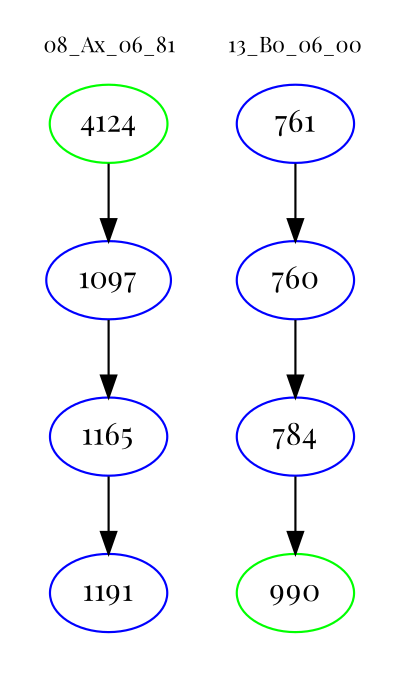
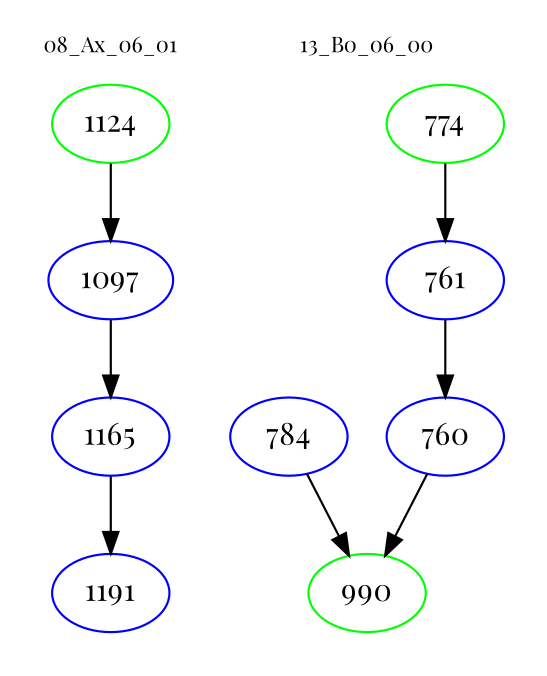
(110, 47) -> (111, 47)
(109, 124) -> (111, 124)
none -> (445, 124)
(295, 348) -> (411, 505)
